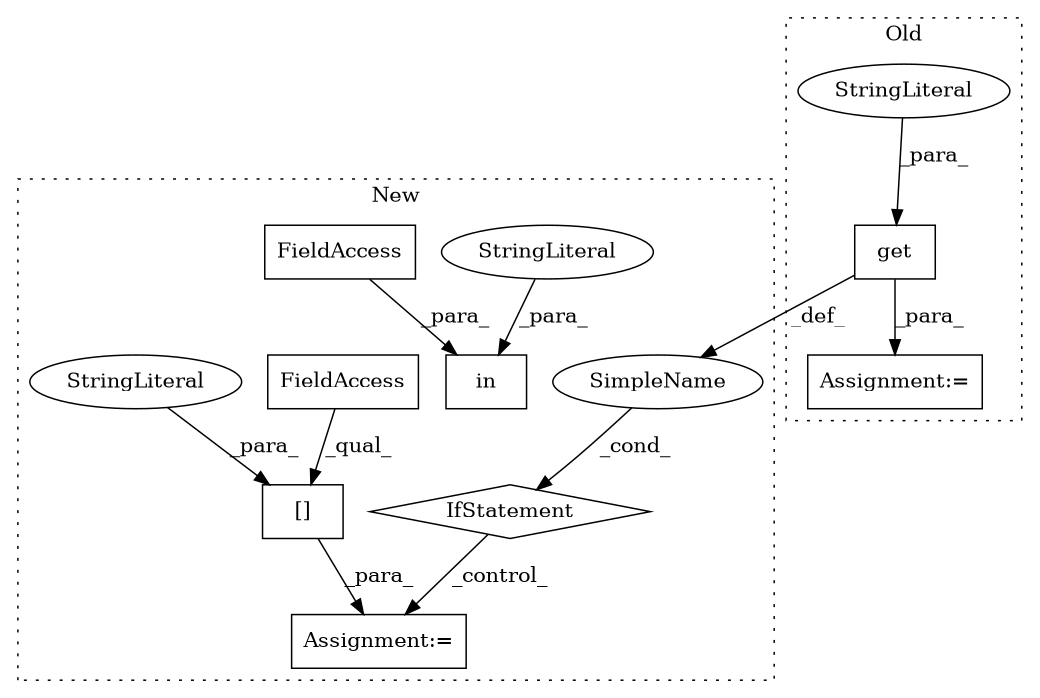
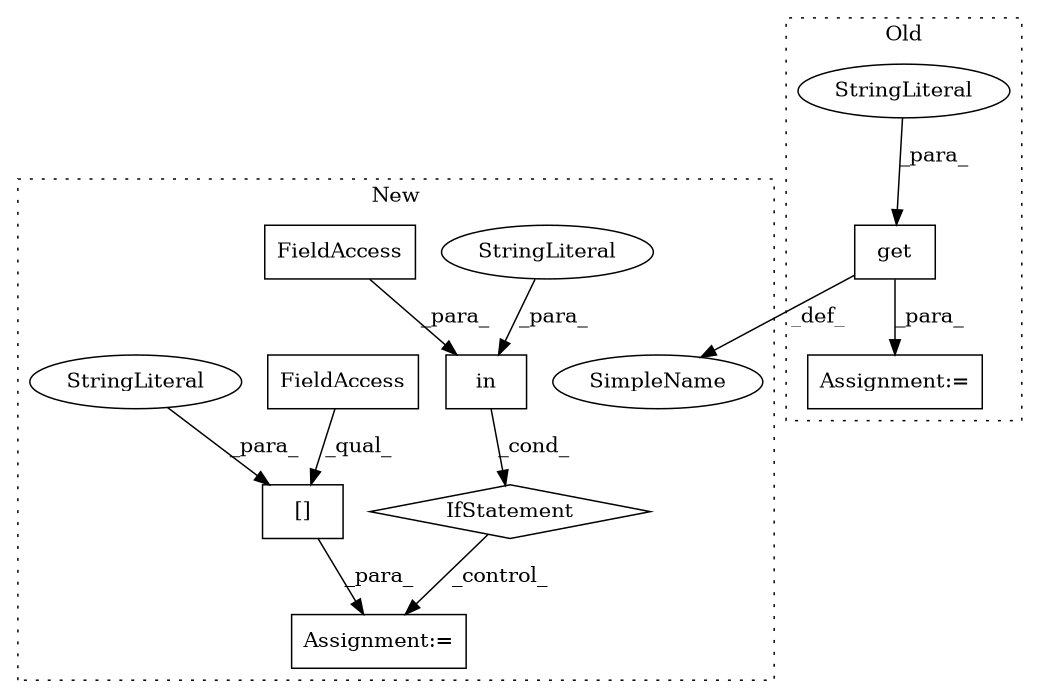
(591, 445) -> (497, 440)
